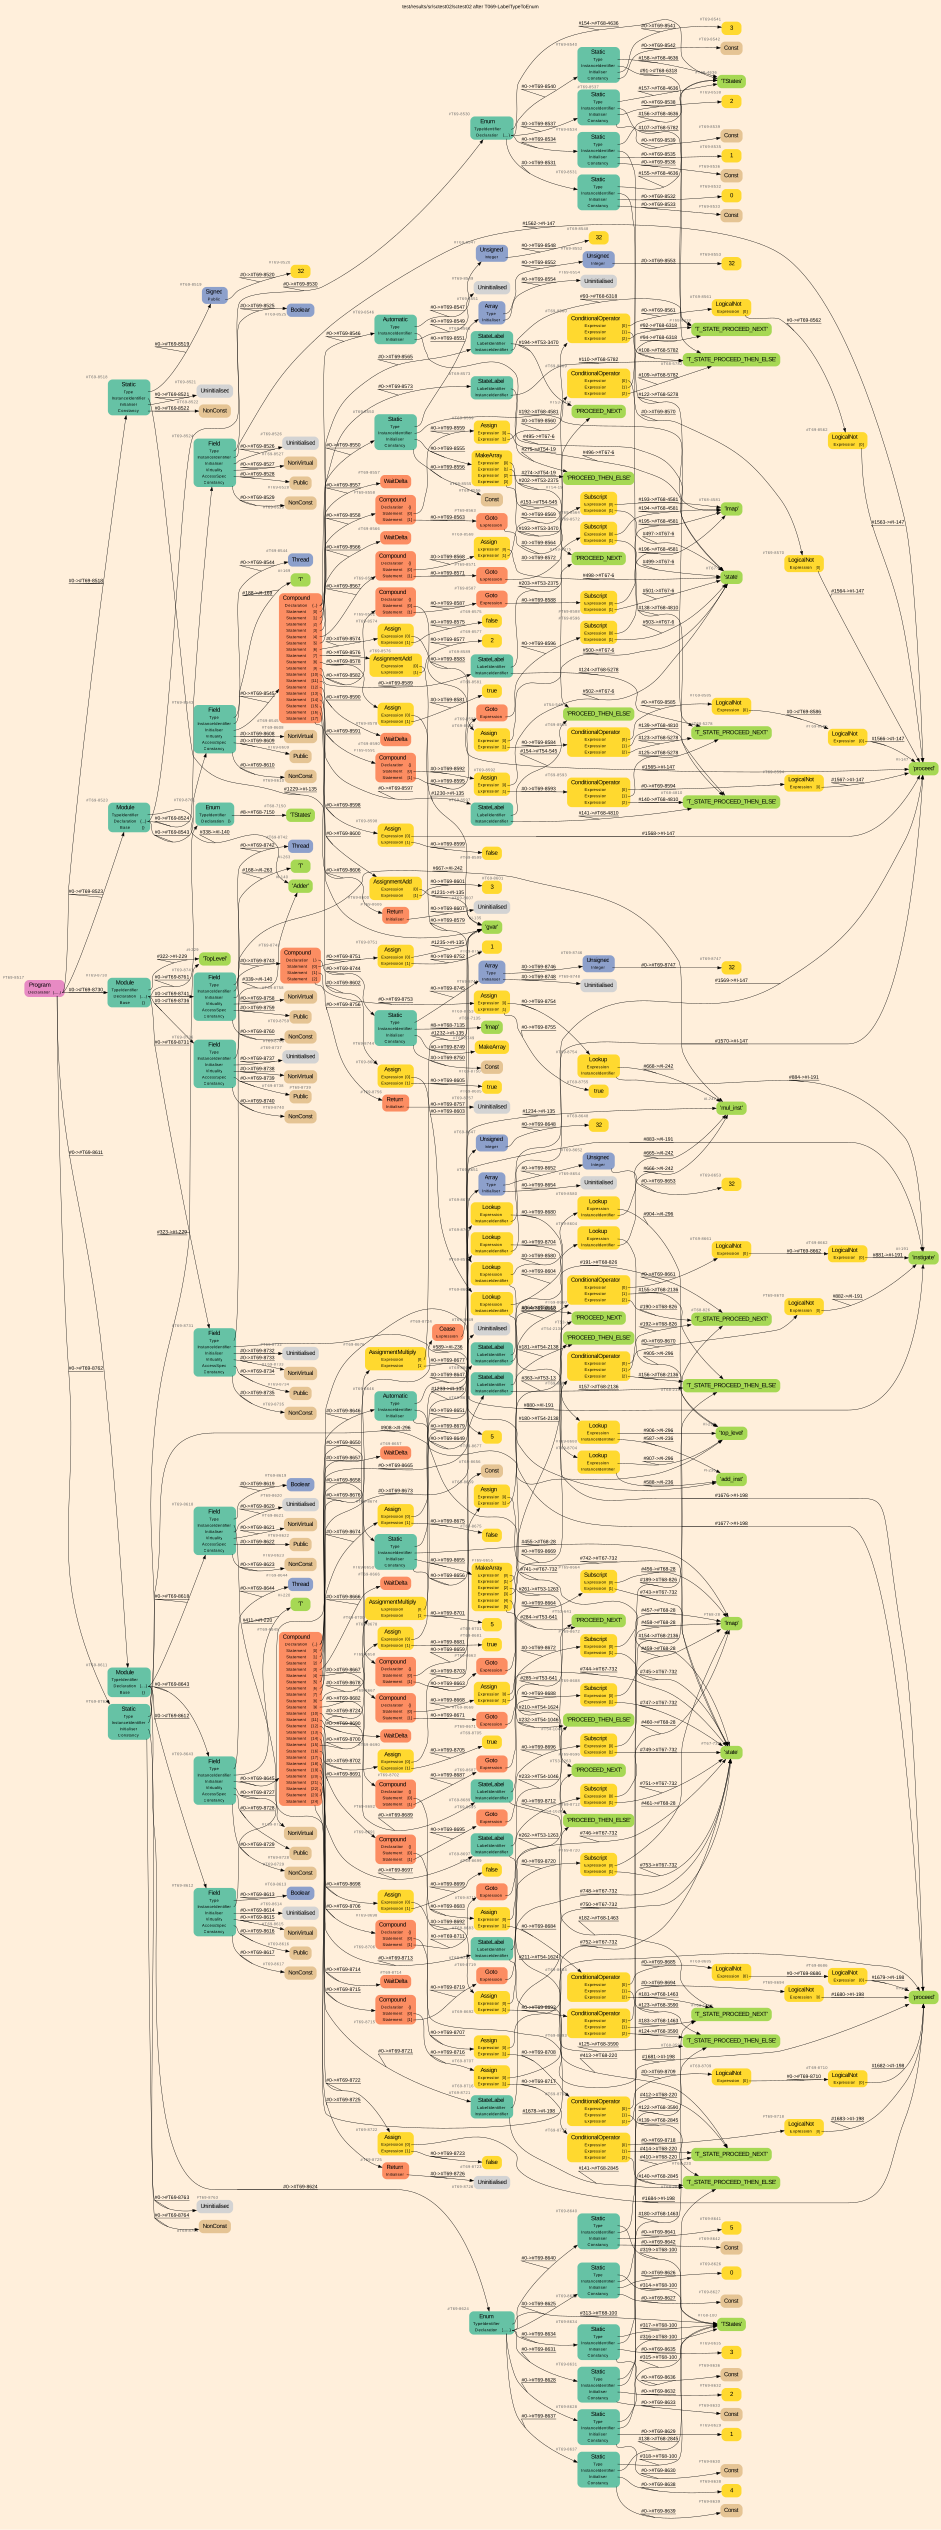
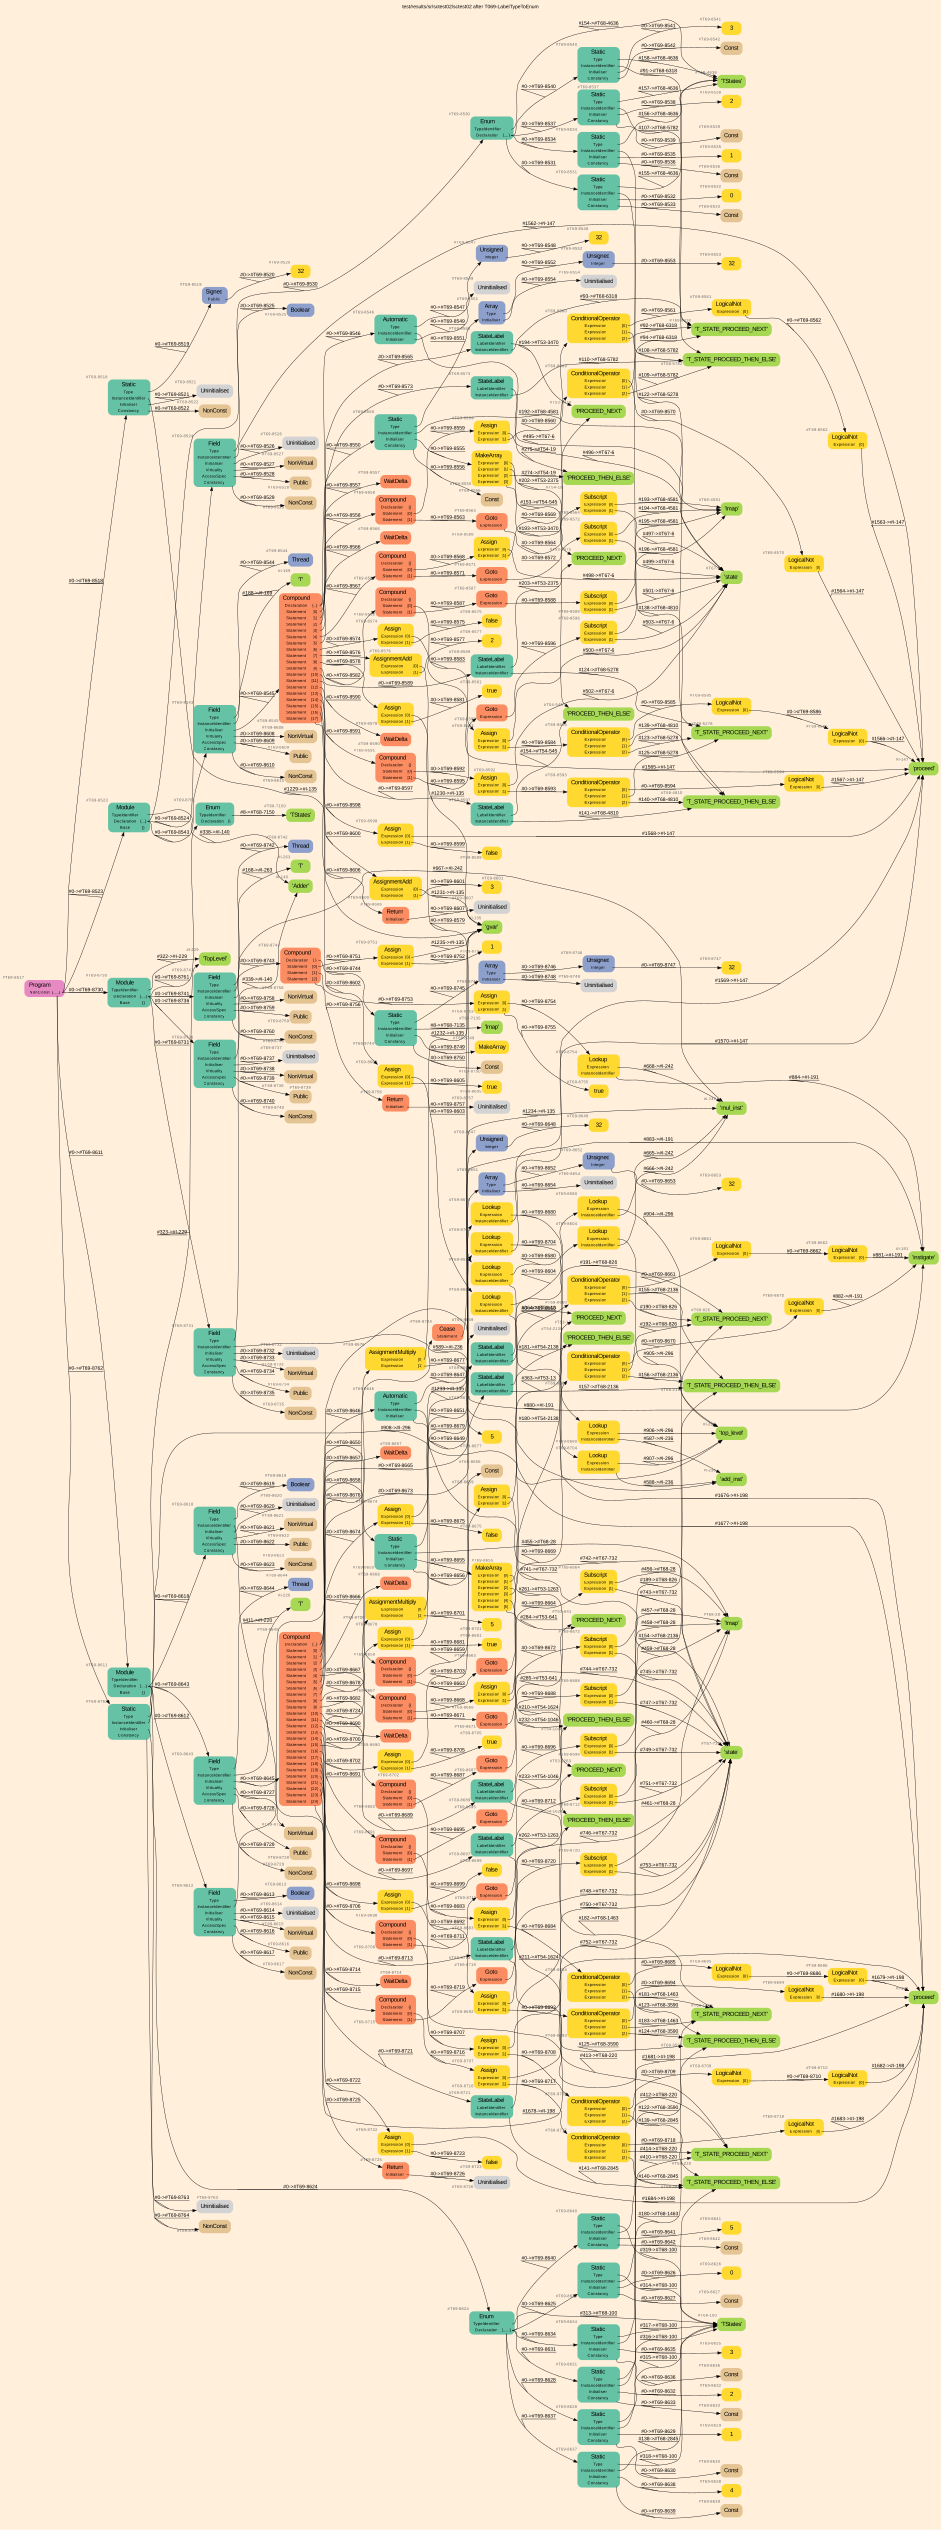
(40, 992) -> (40, 992)
(447, 1336) -> (447, 1336)
